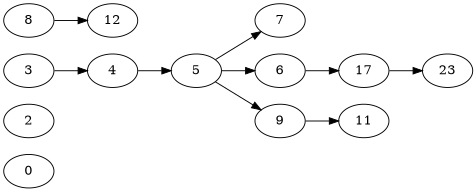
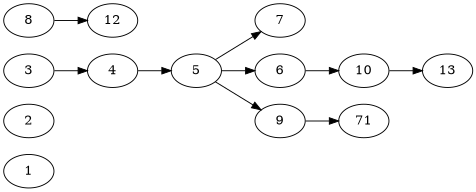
(364, 71) -> (364, 71)
(448, 71) -> (448, 71)
(364, 121) -> (364, 121)
(29, 171) -> (29, 171)
